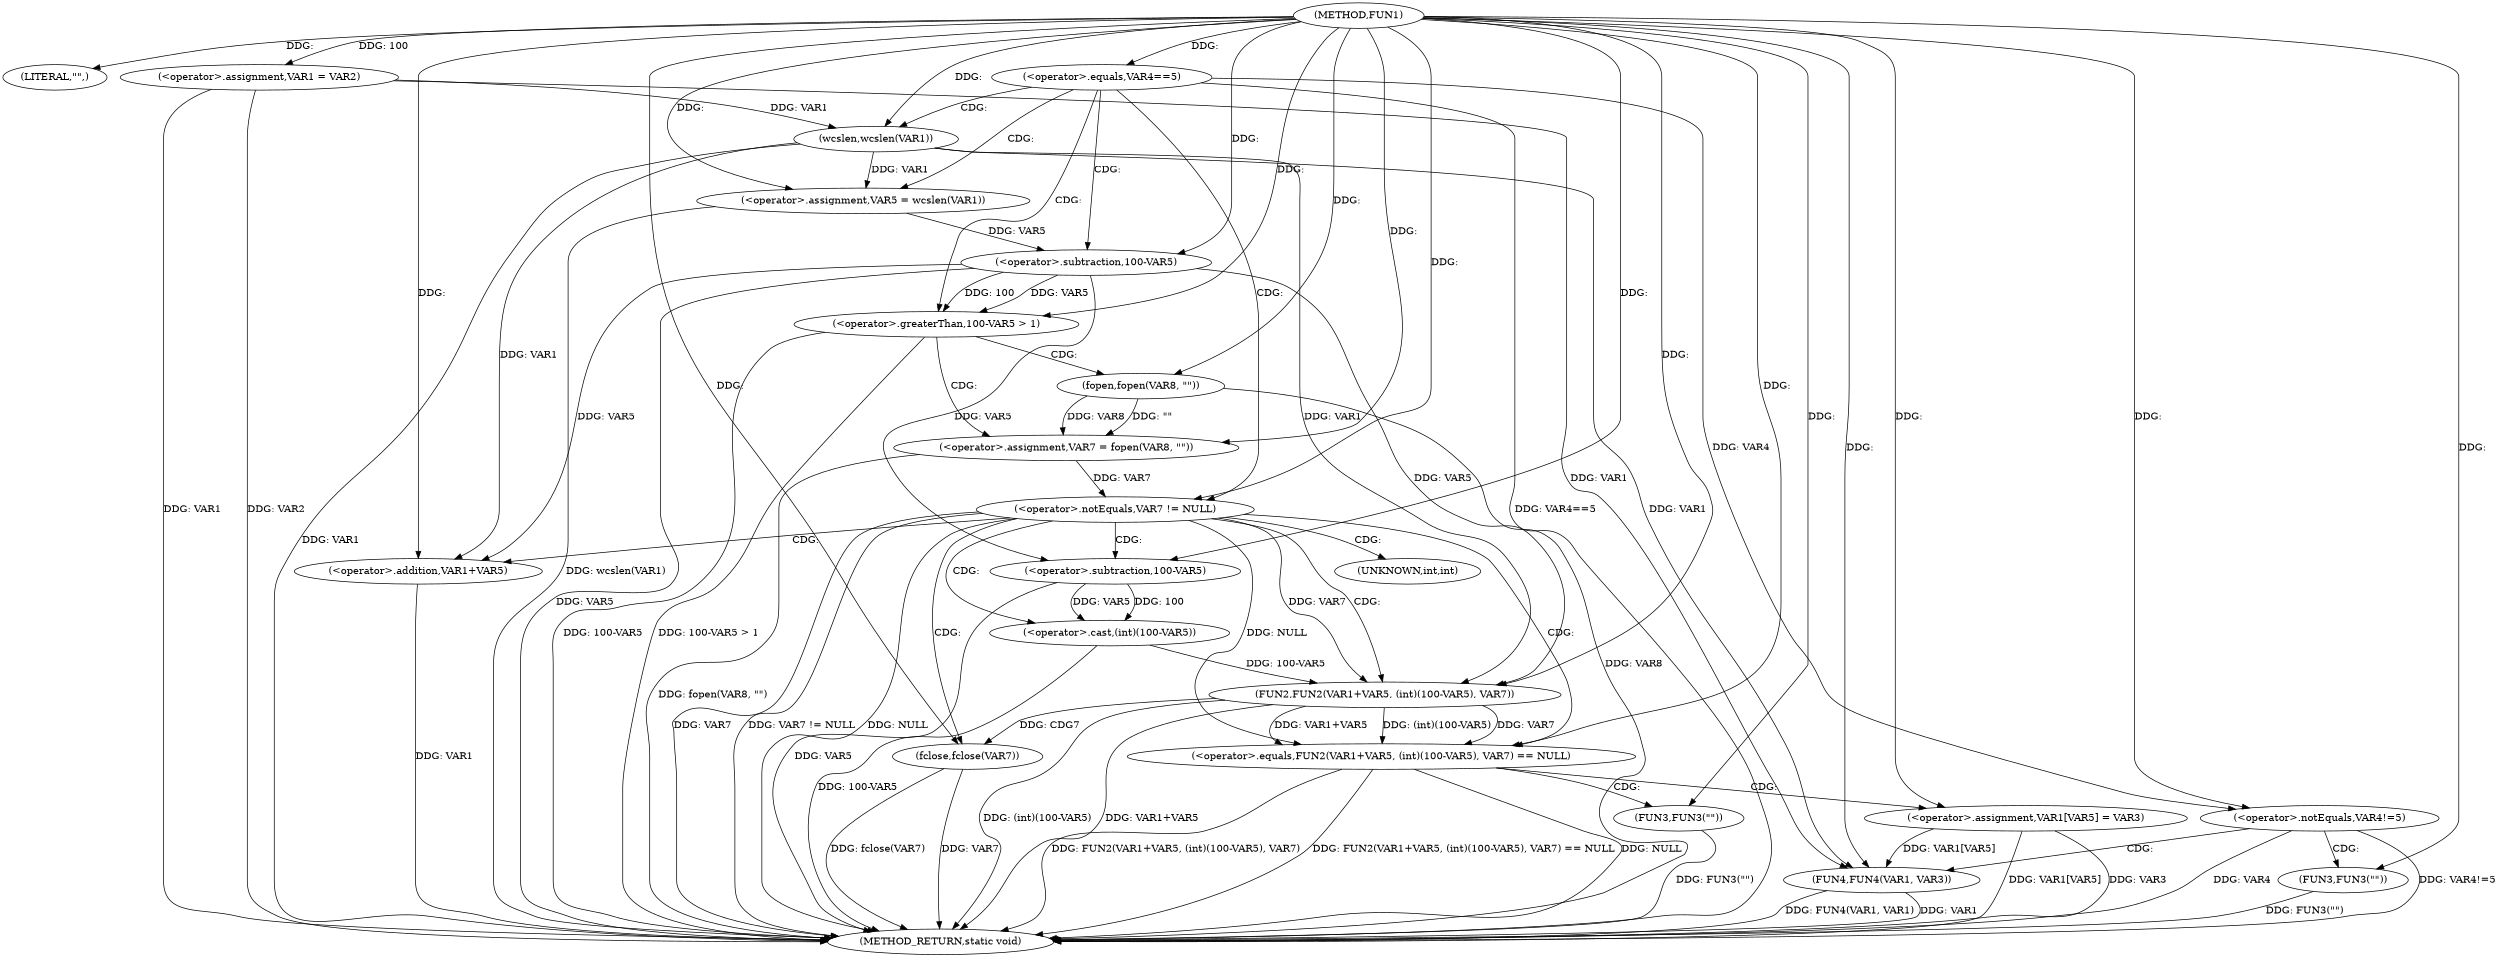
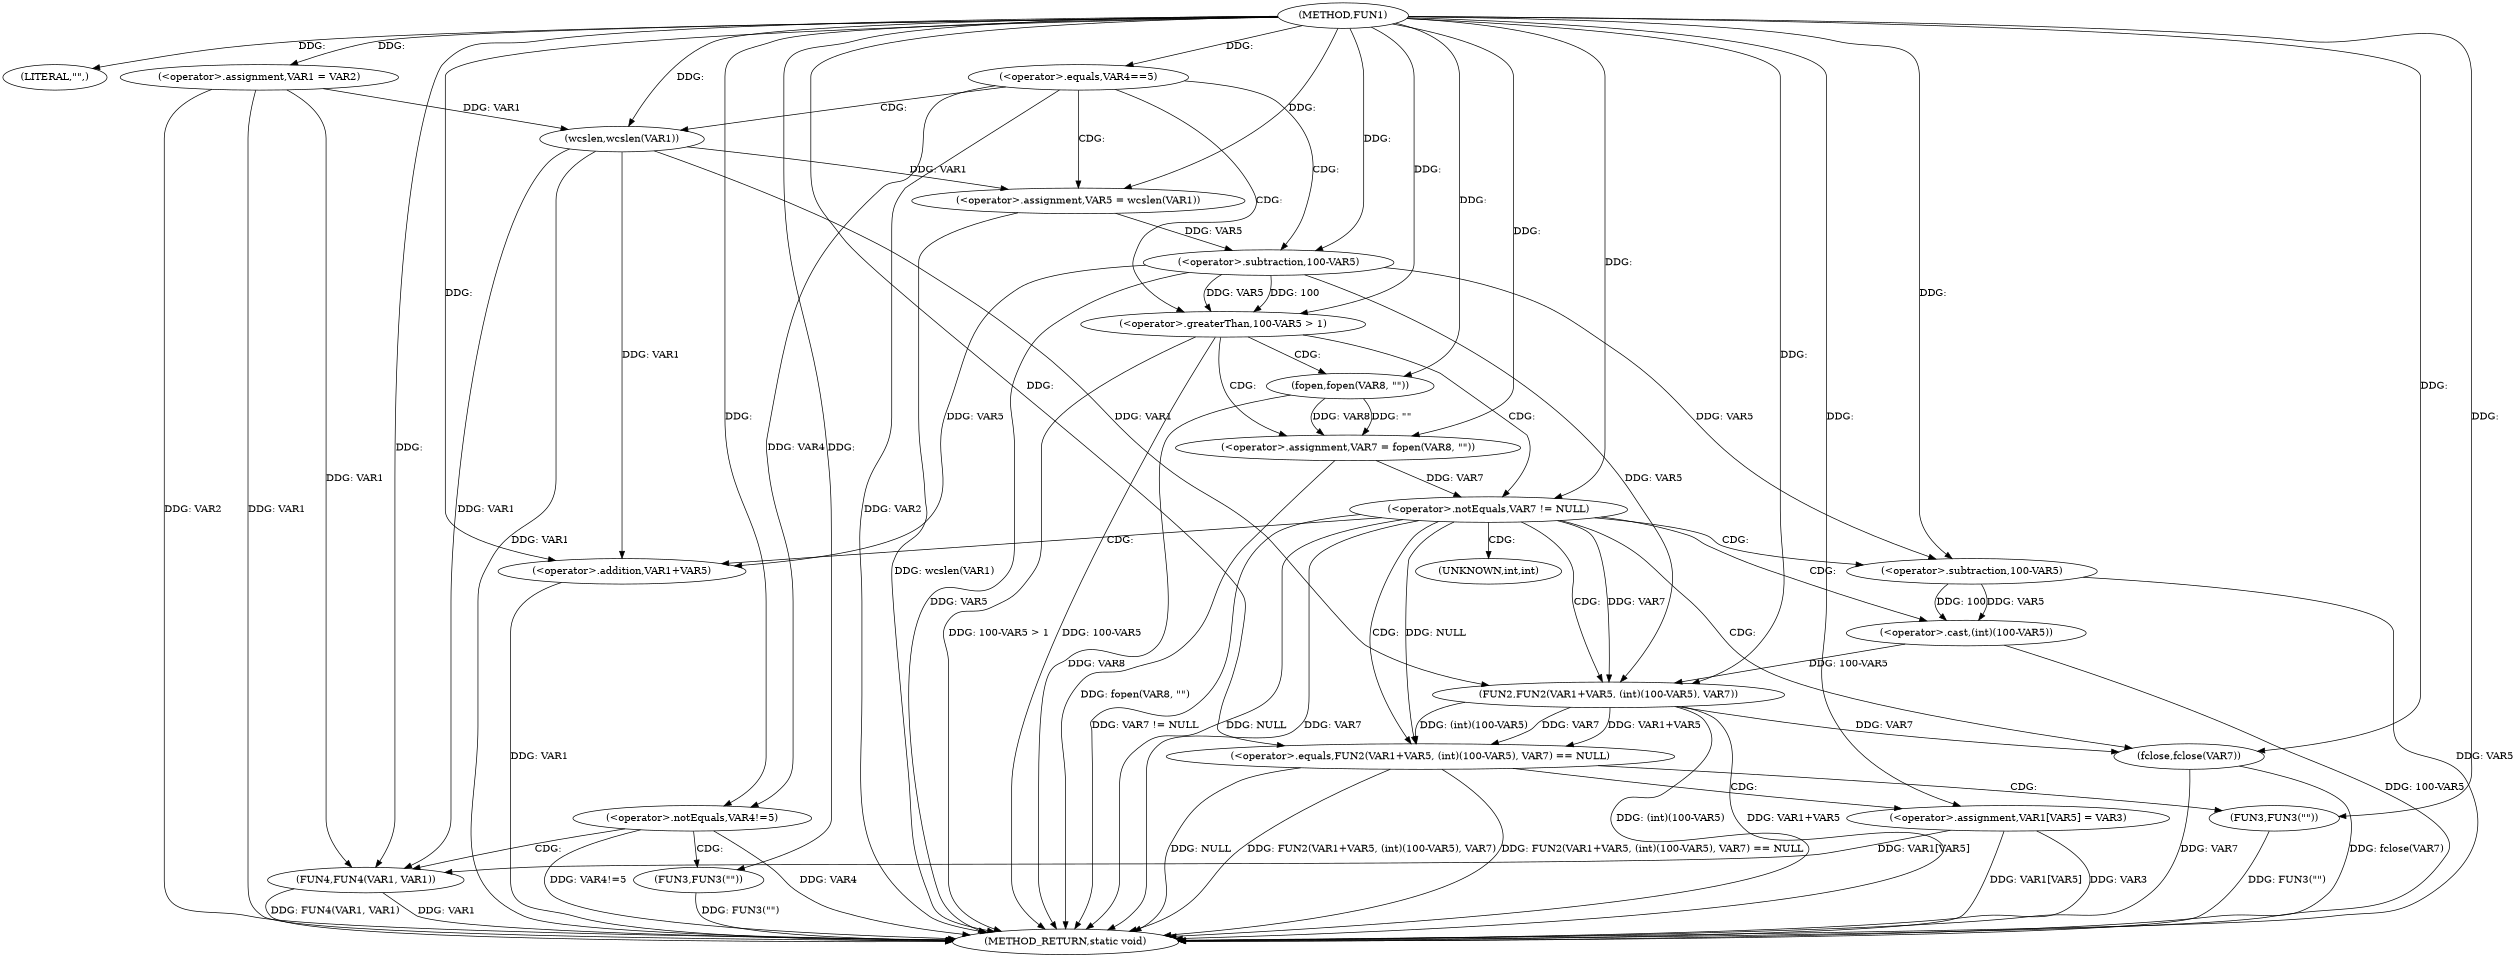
(384, 46) -> (393, 46)
(1253, 282) -> (1451, 381)
(1556, 510) -> (893, 510)
(1050, 726) -> (1885, 726)
(1882, 880) -> (366, 880)
